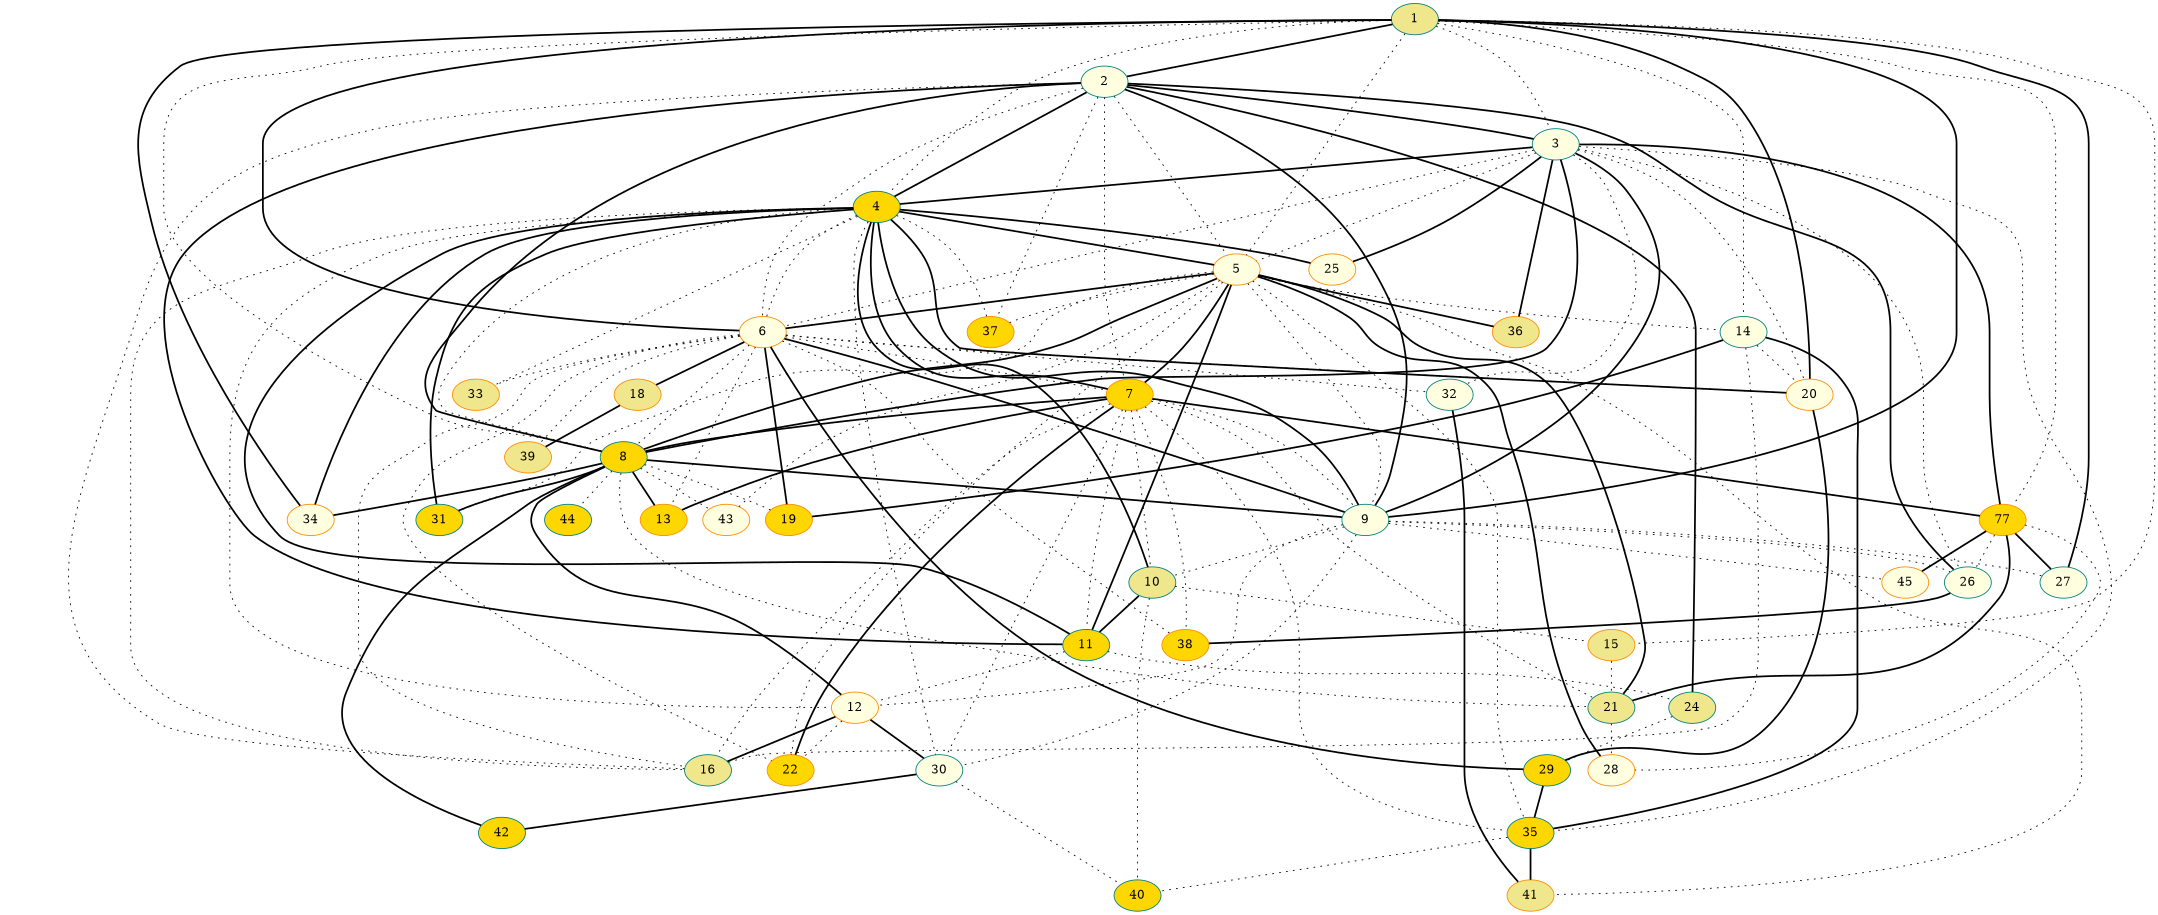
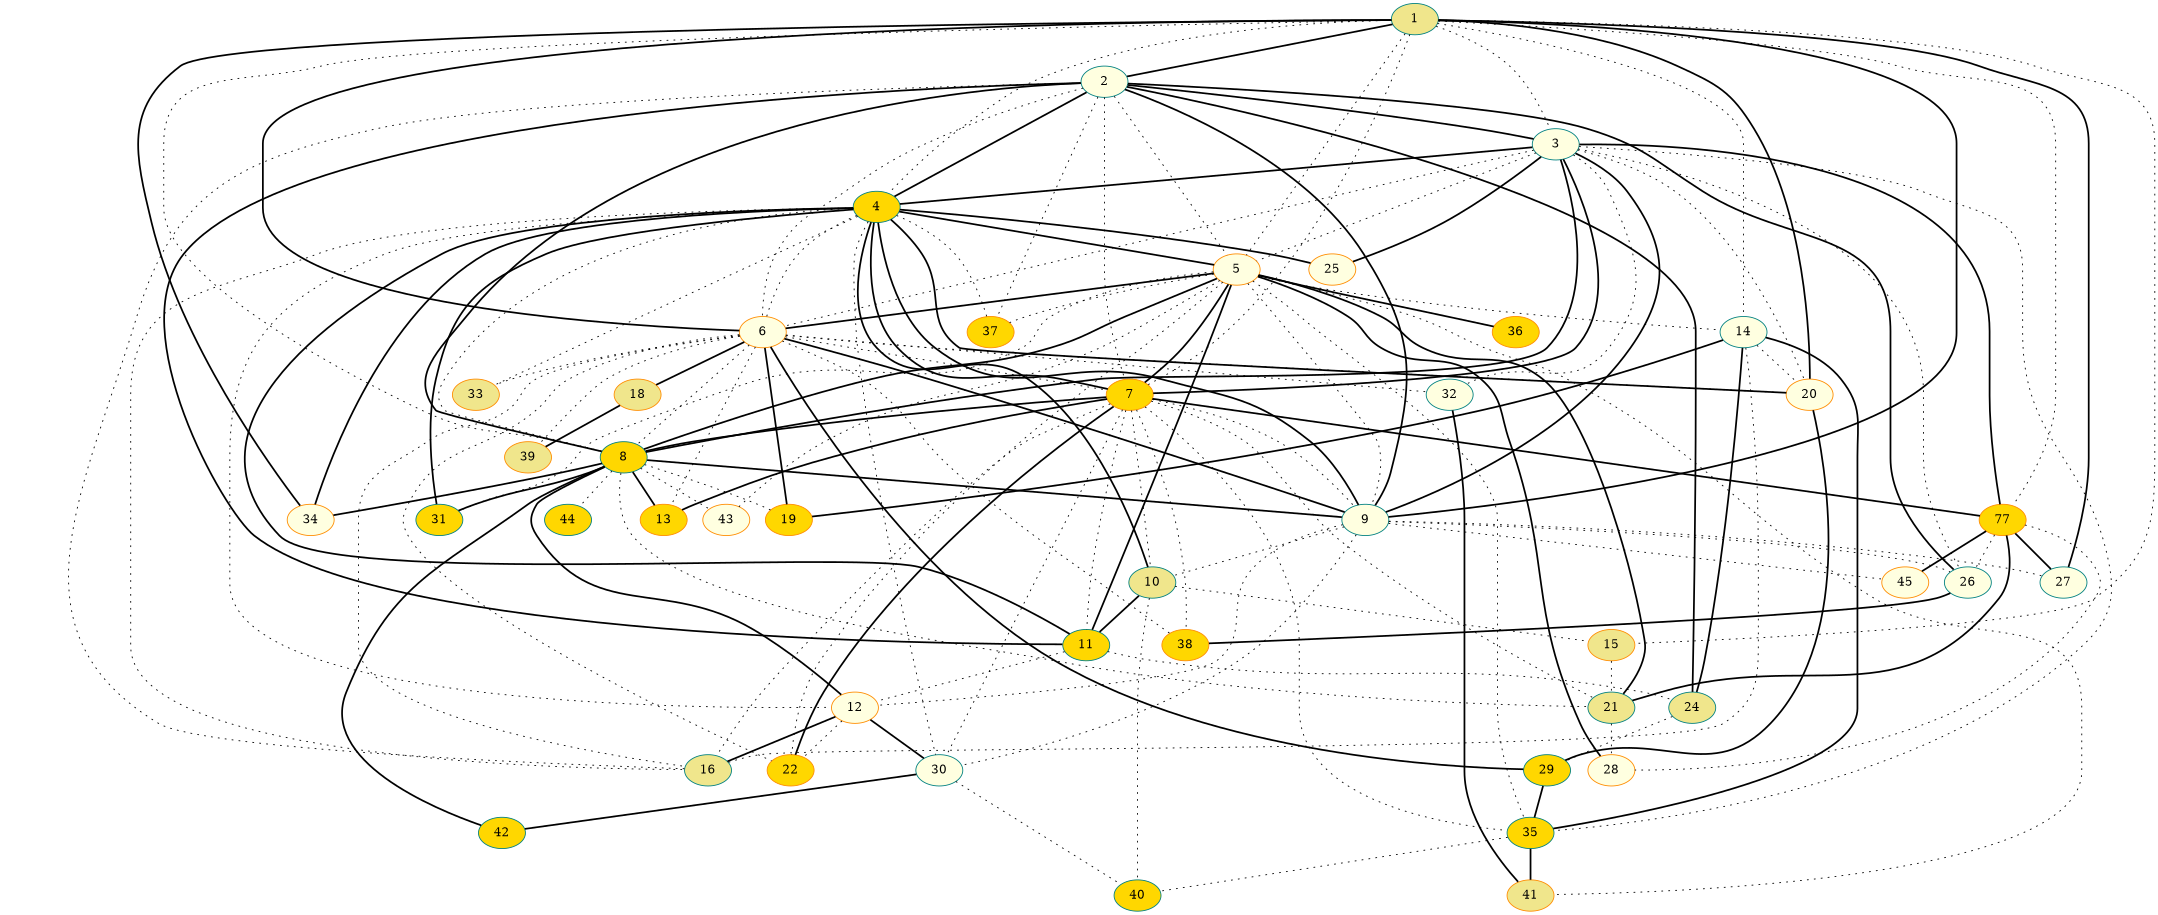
none -> (1309, 233)
(1536, 238) -> (1481, 372)
(1516, 332) -> (1516, 332)
none -> (1726, 521)
